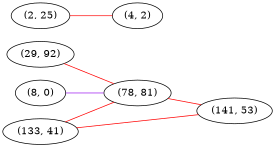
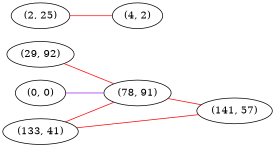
(41, 93) -> (41, 93)
(138, 93) -> (138, 93)
(235, 111) -> (235, 111)
